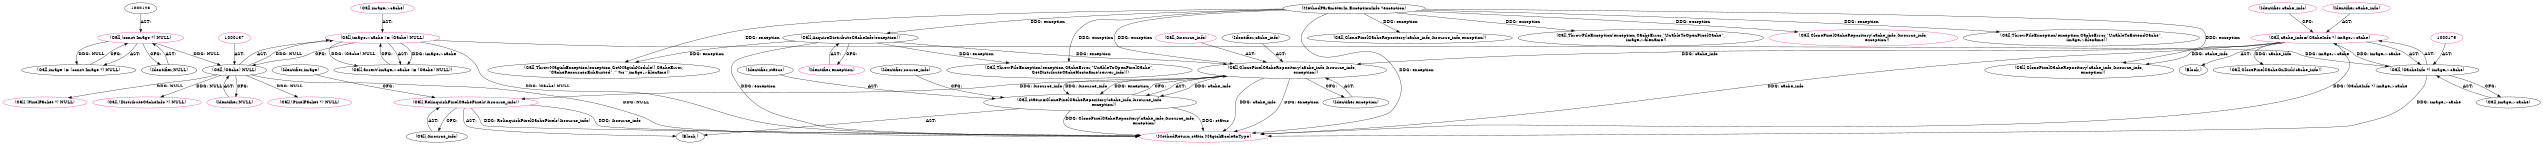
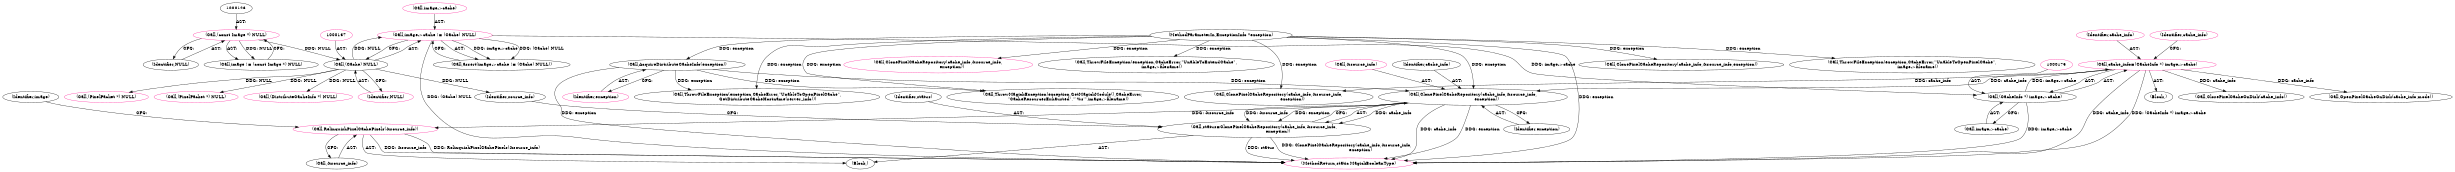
none -> (2381, 97)
(668, 126) -> (431, 80)
